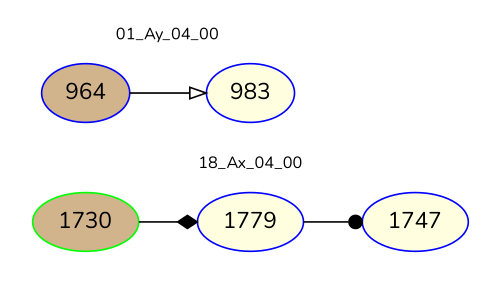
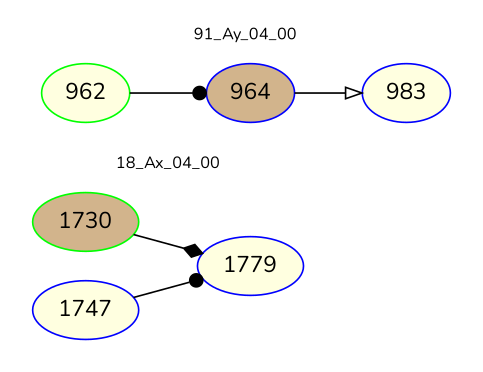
(168, 35) -> (246, 35)
none -> (86, 93)
(326, 222) -> (162, 290)
